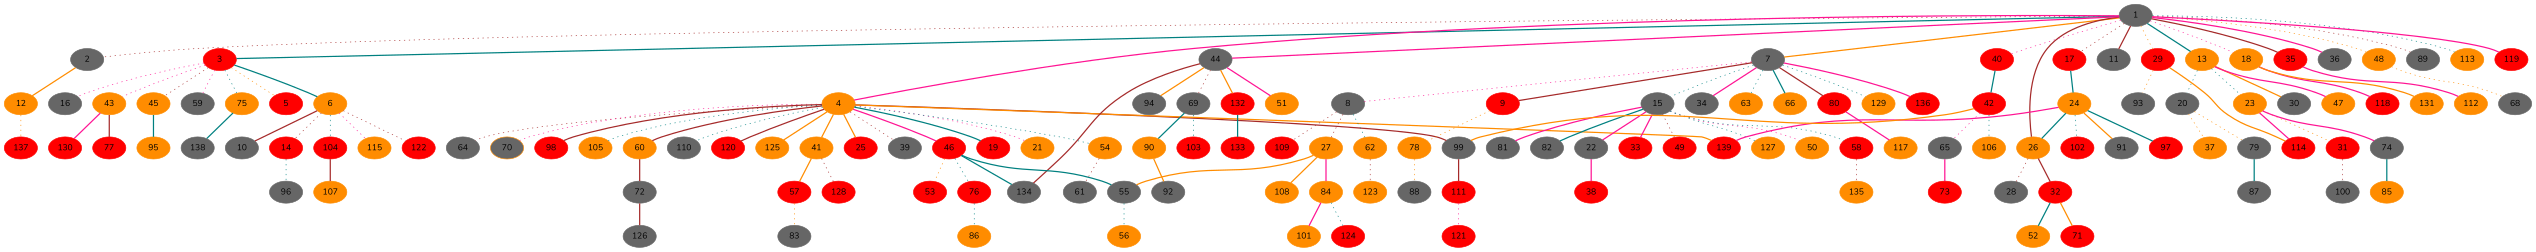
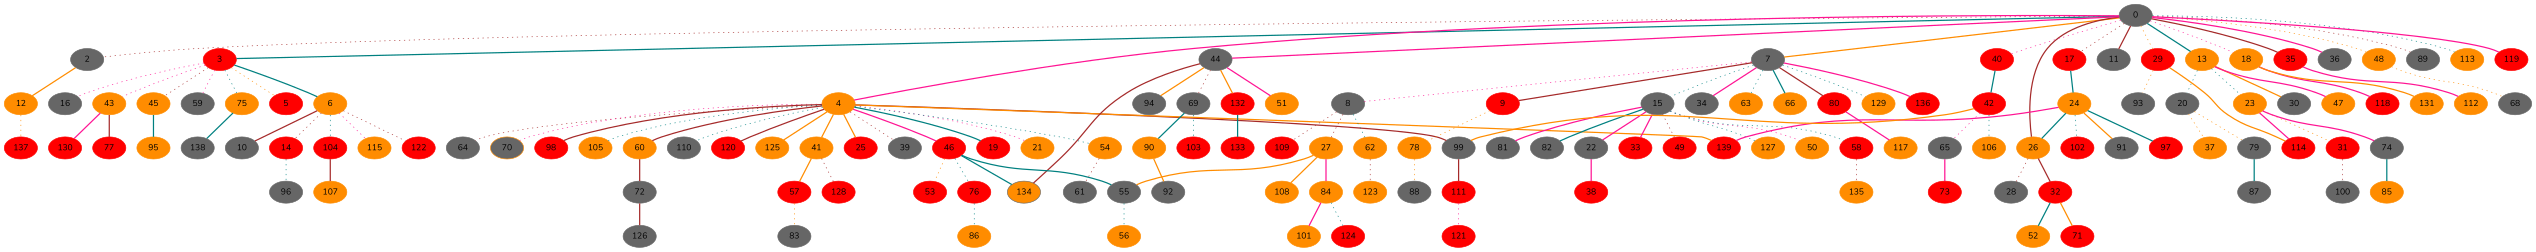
(2136, 15) -> (2136, 15)
(1024, 192) -> (1024, 192)
